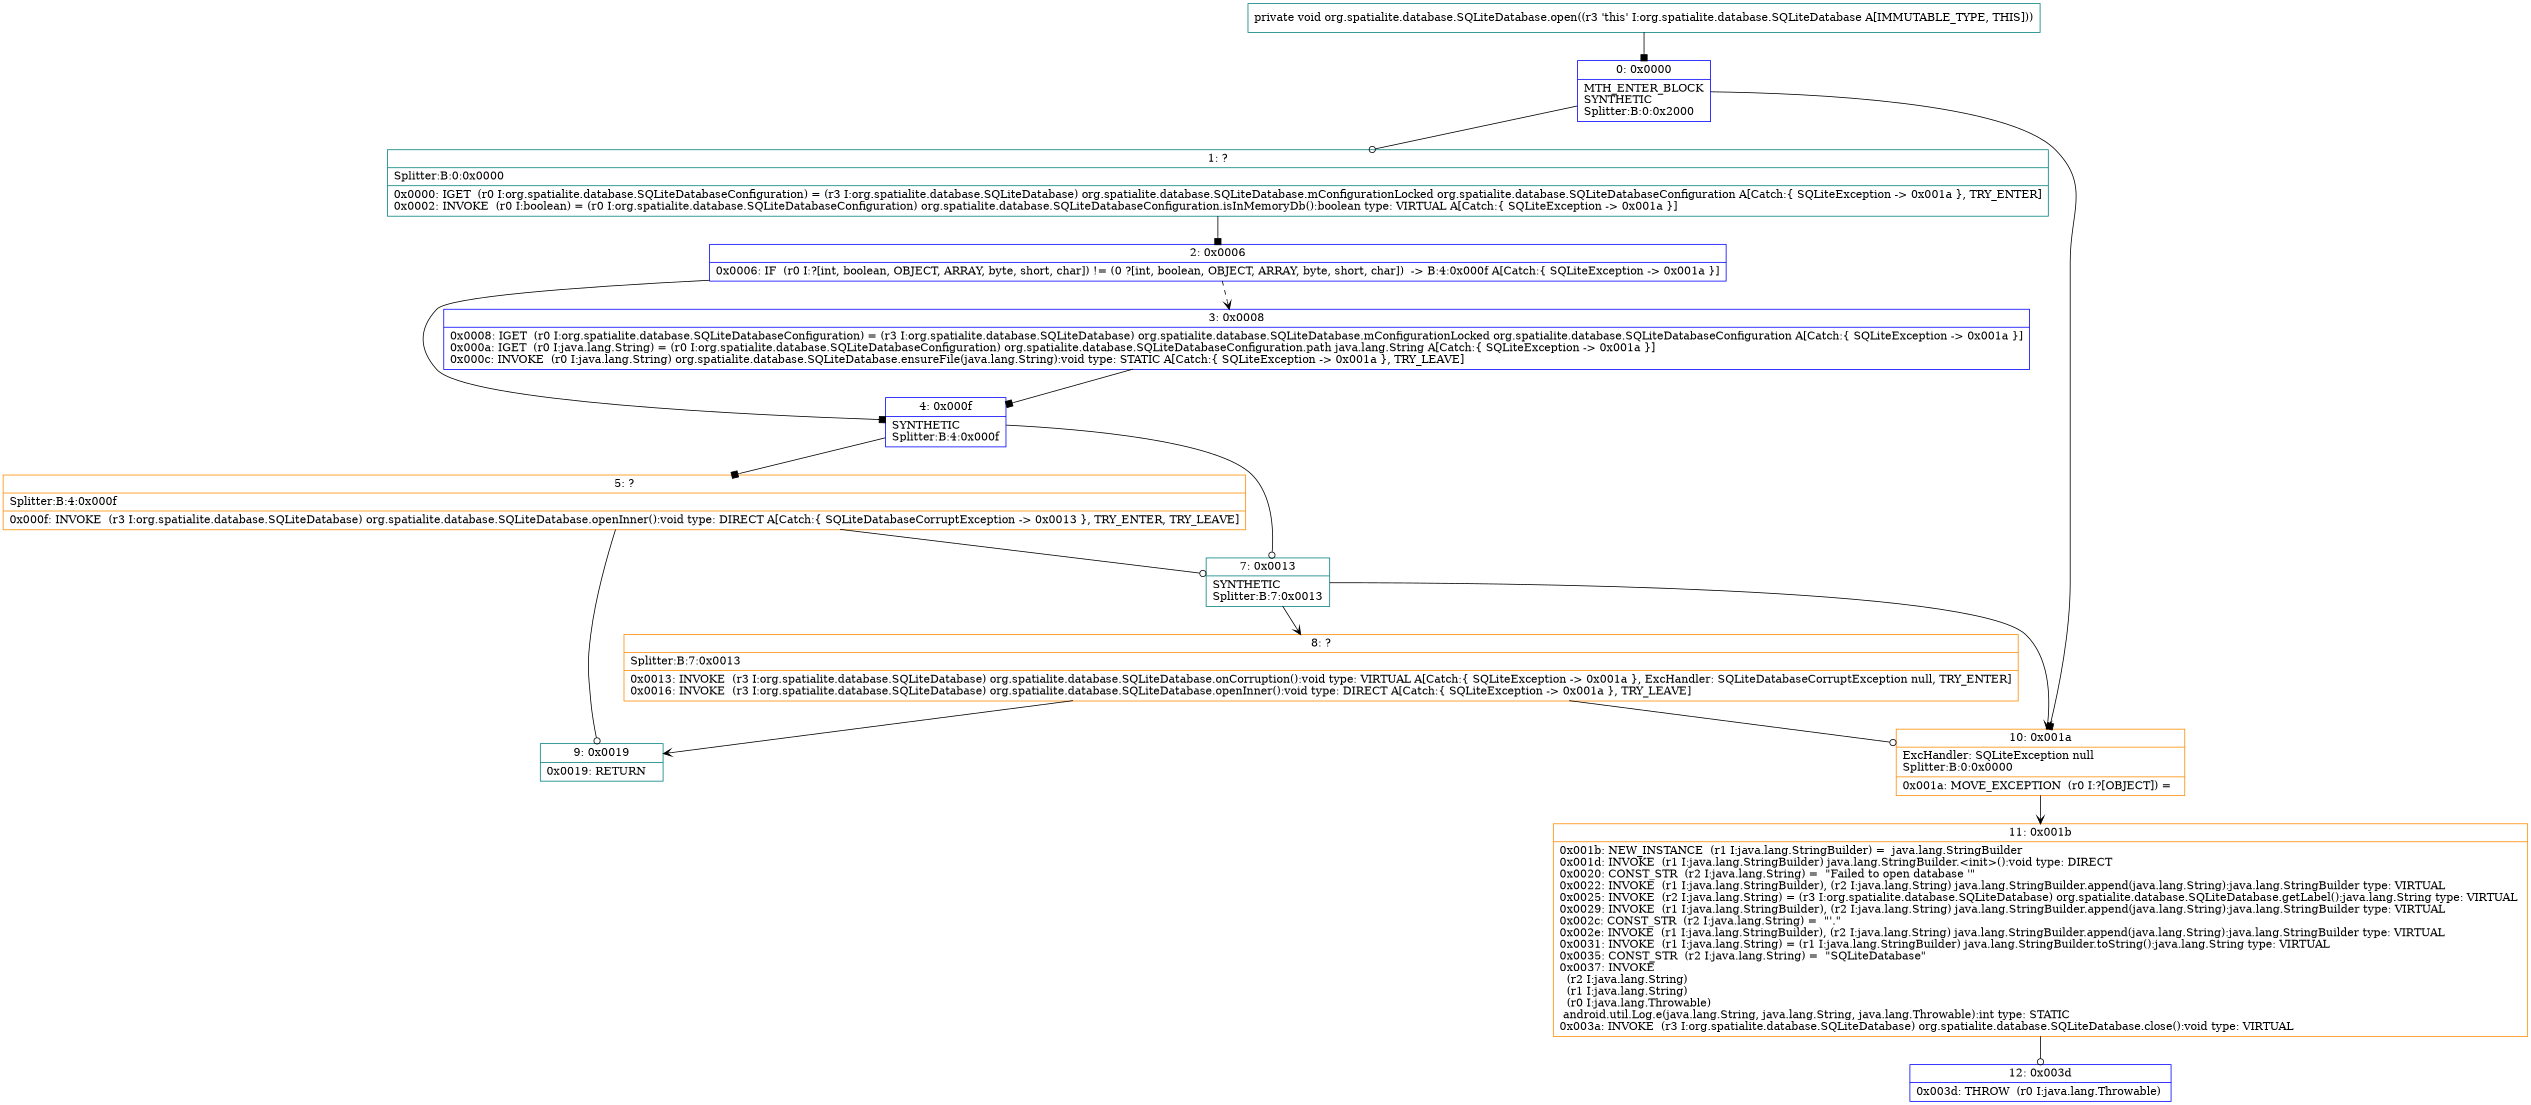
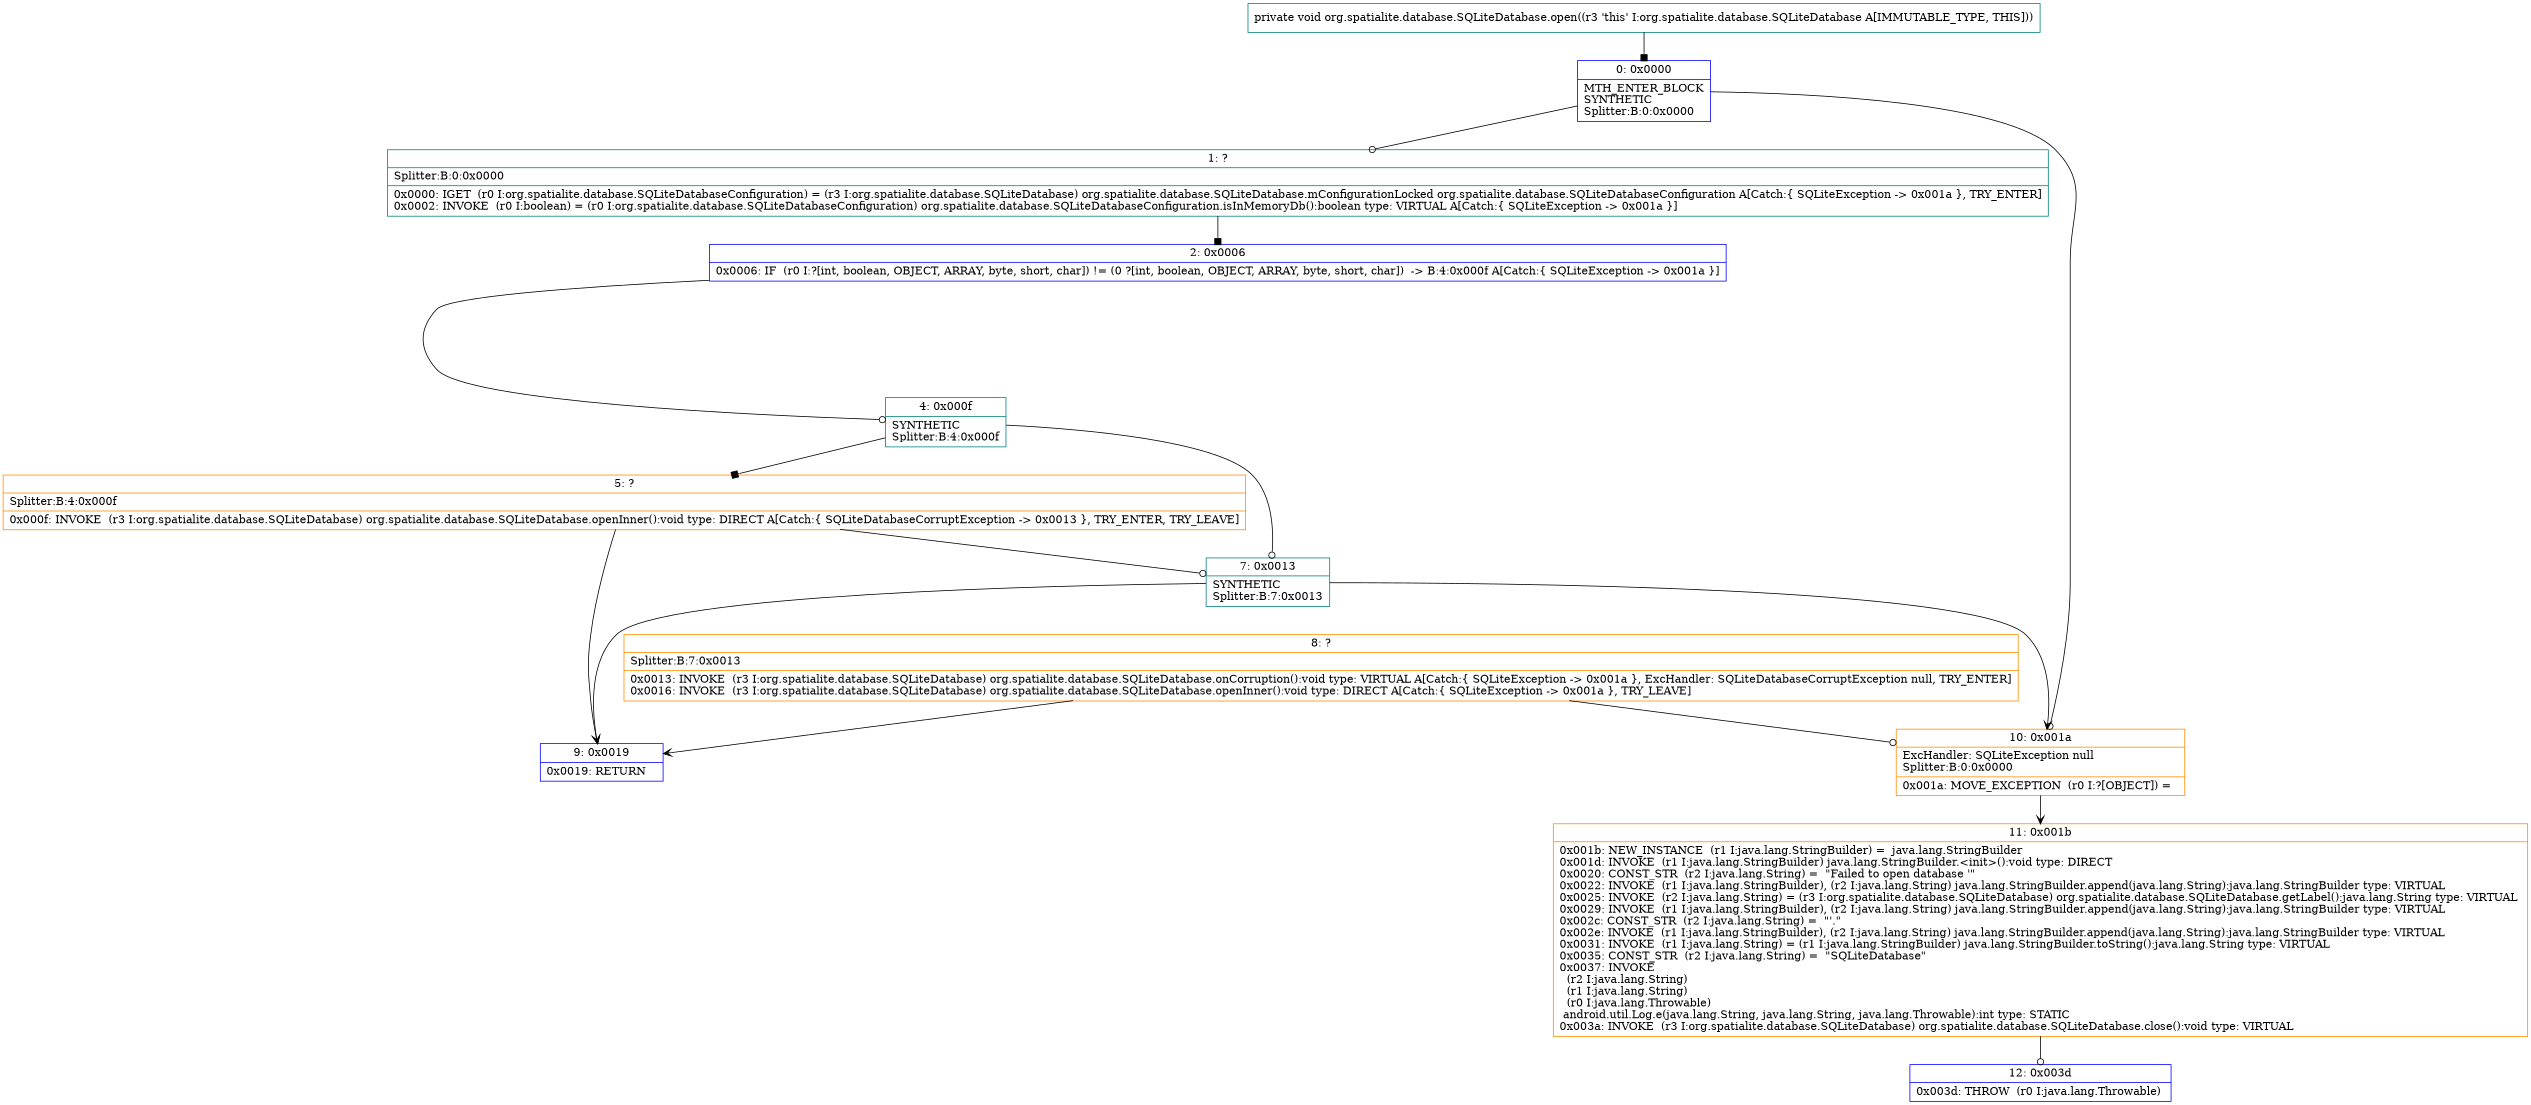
(1639, 112) -> (1639, 112)
(2070, 257) -> (2070, 257)
(1237, 339) -> none
(486, 387) -> (486, 387)
(946, 422) -> (946, 422)
(1289, 617) -> (856, 596)
(591, 632) -> (591, 632)
(602, 762) -> (602, 762)
